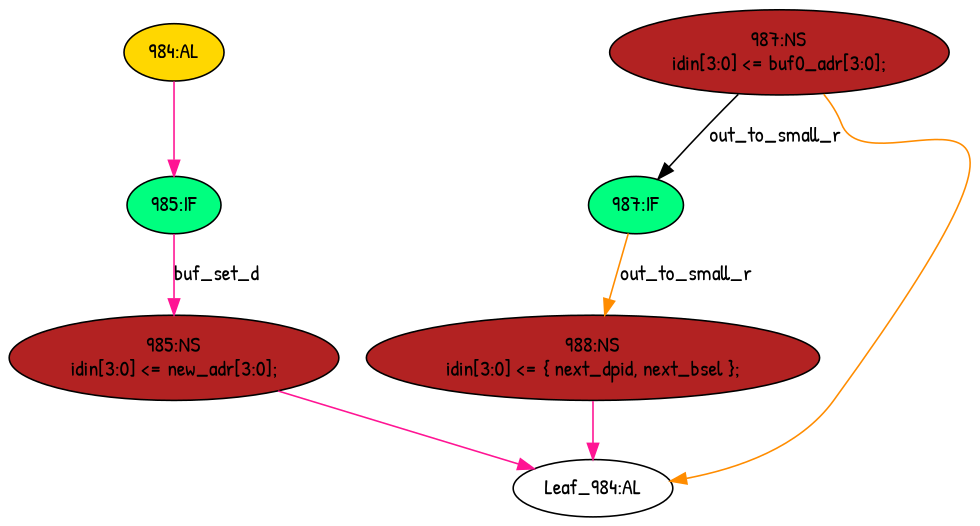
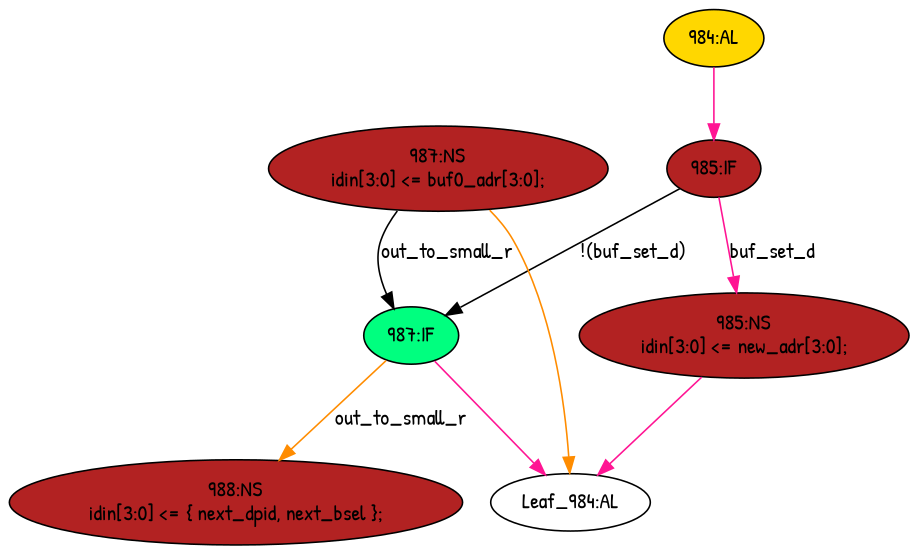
(174, 205) -> (714, 169)
none -> (570, 248)
(593, 422) -> (484, 412)
